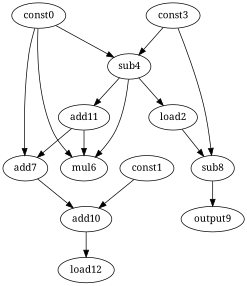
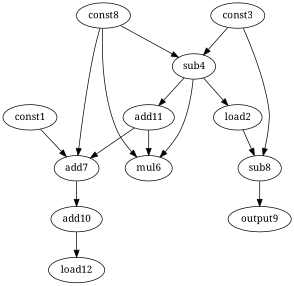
(39, 16) -> (103, 16)
(119, 191) -> (51, 140)
